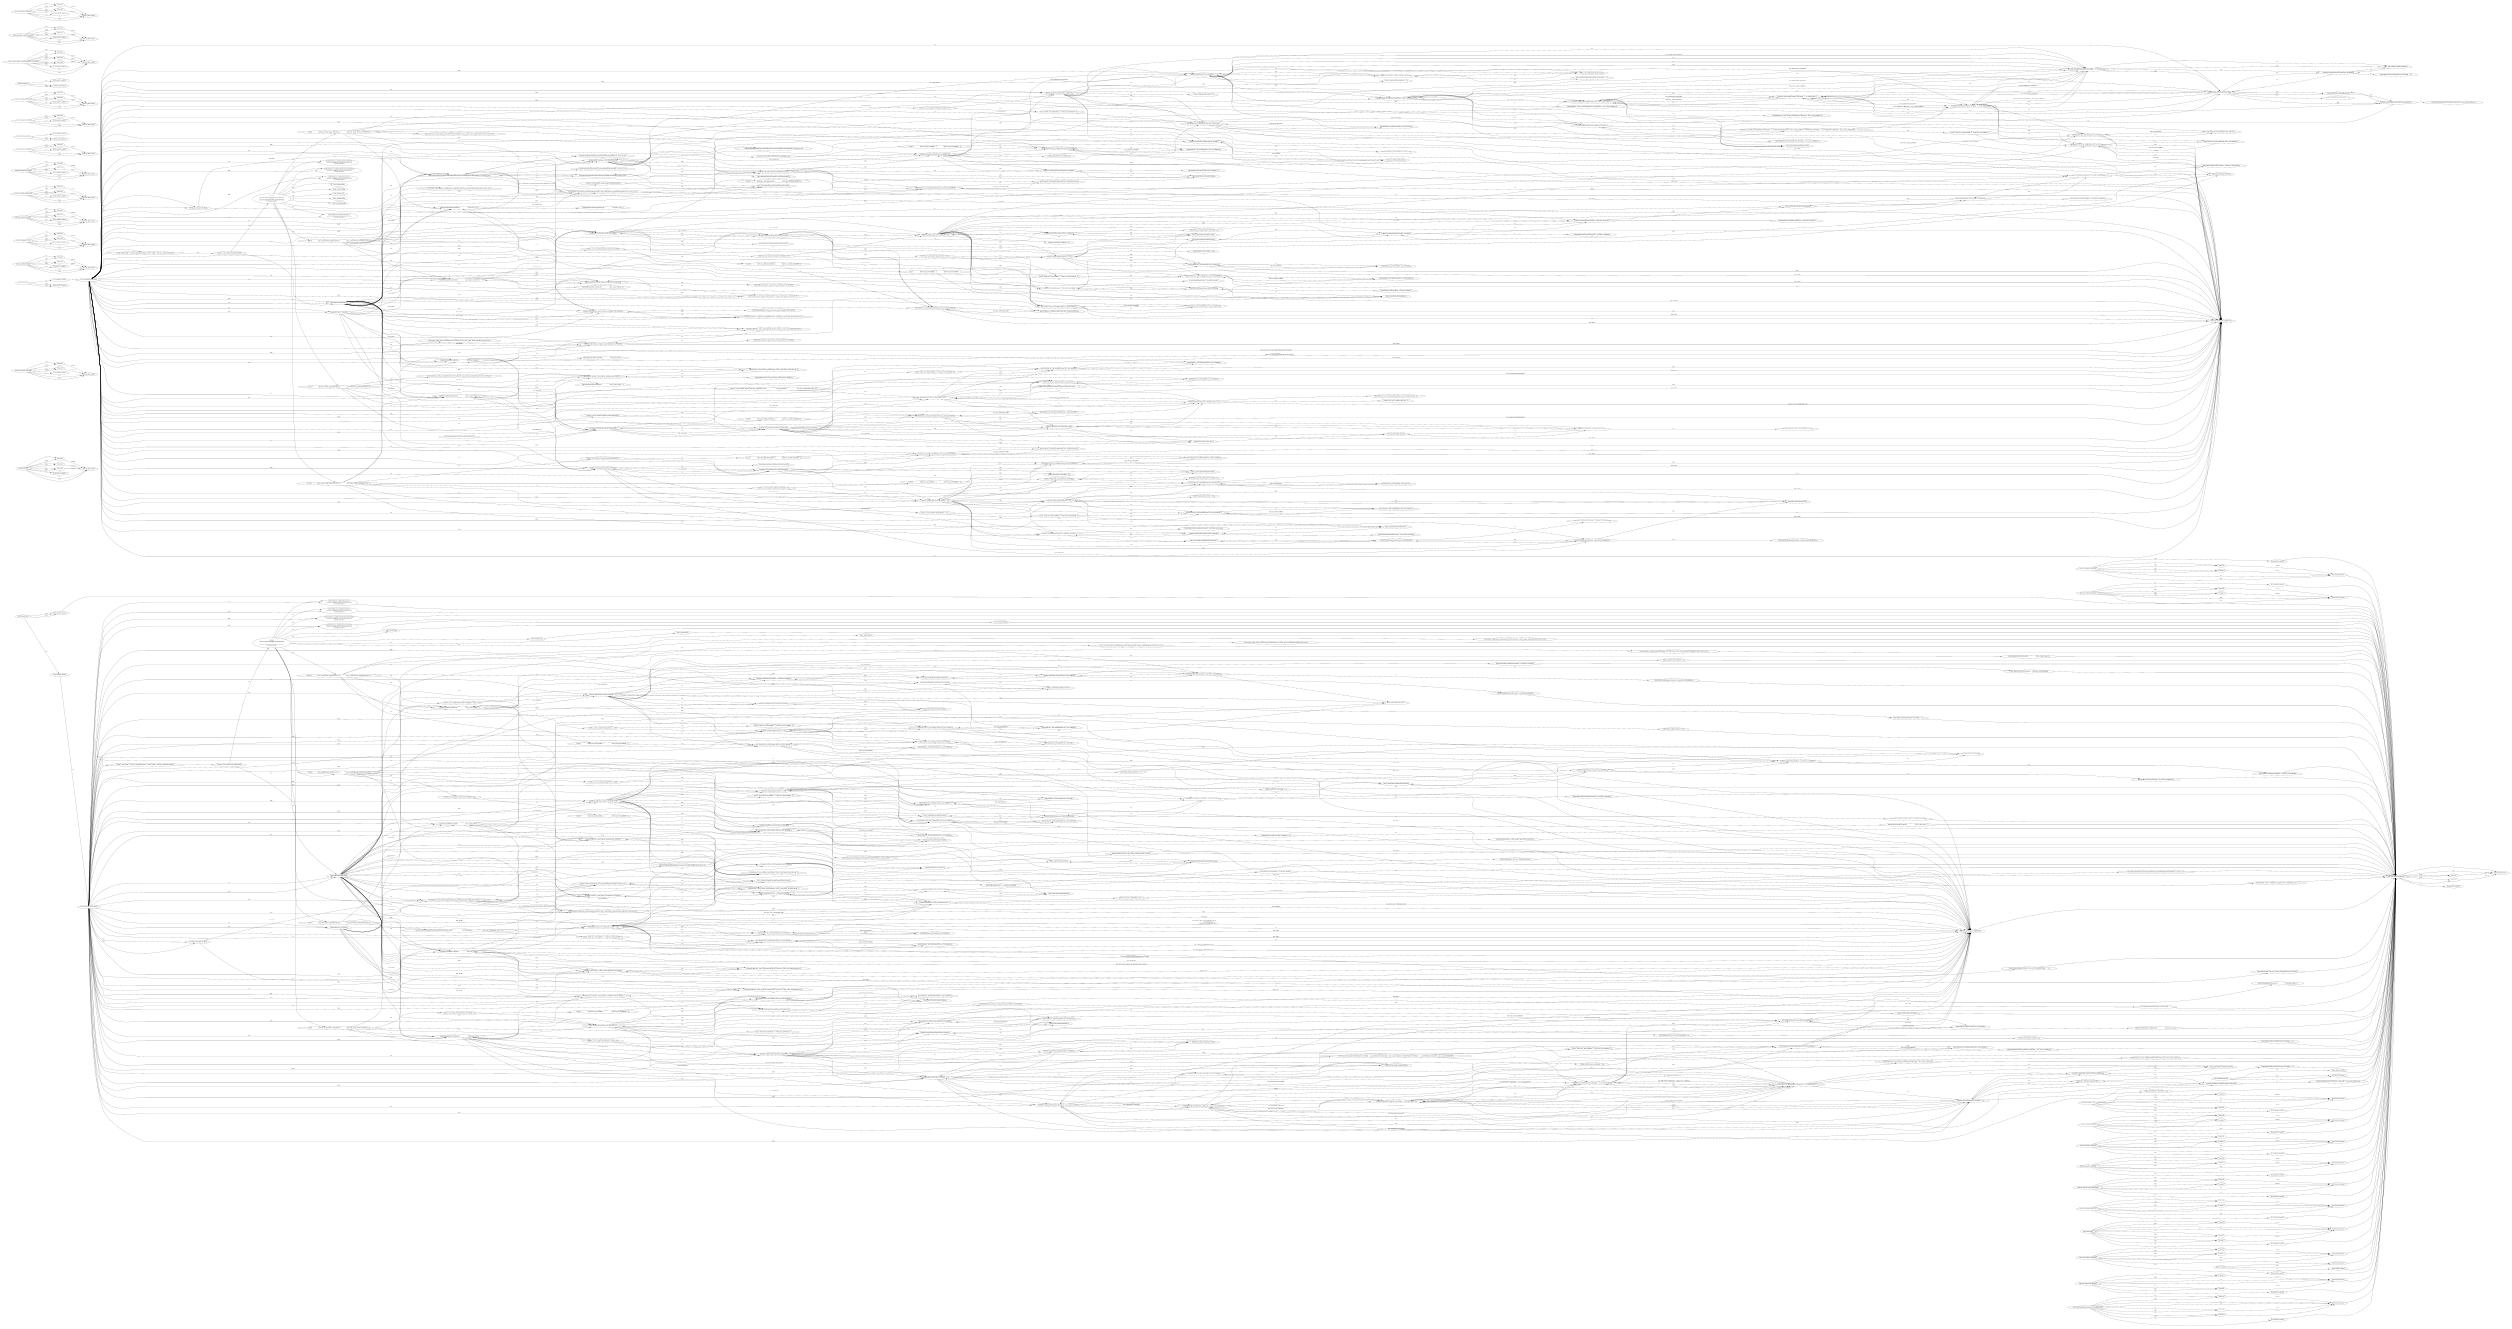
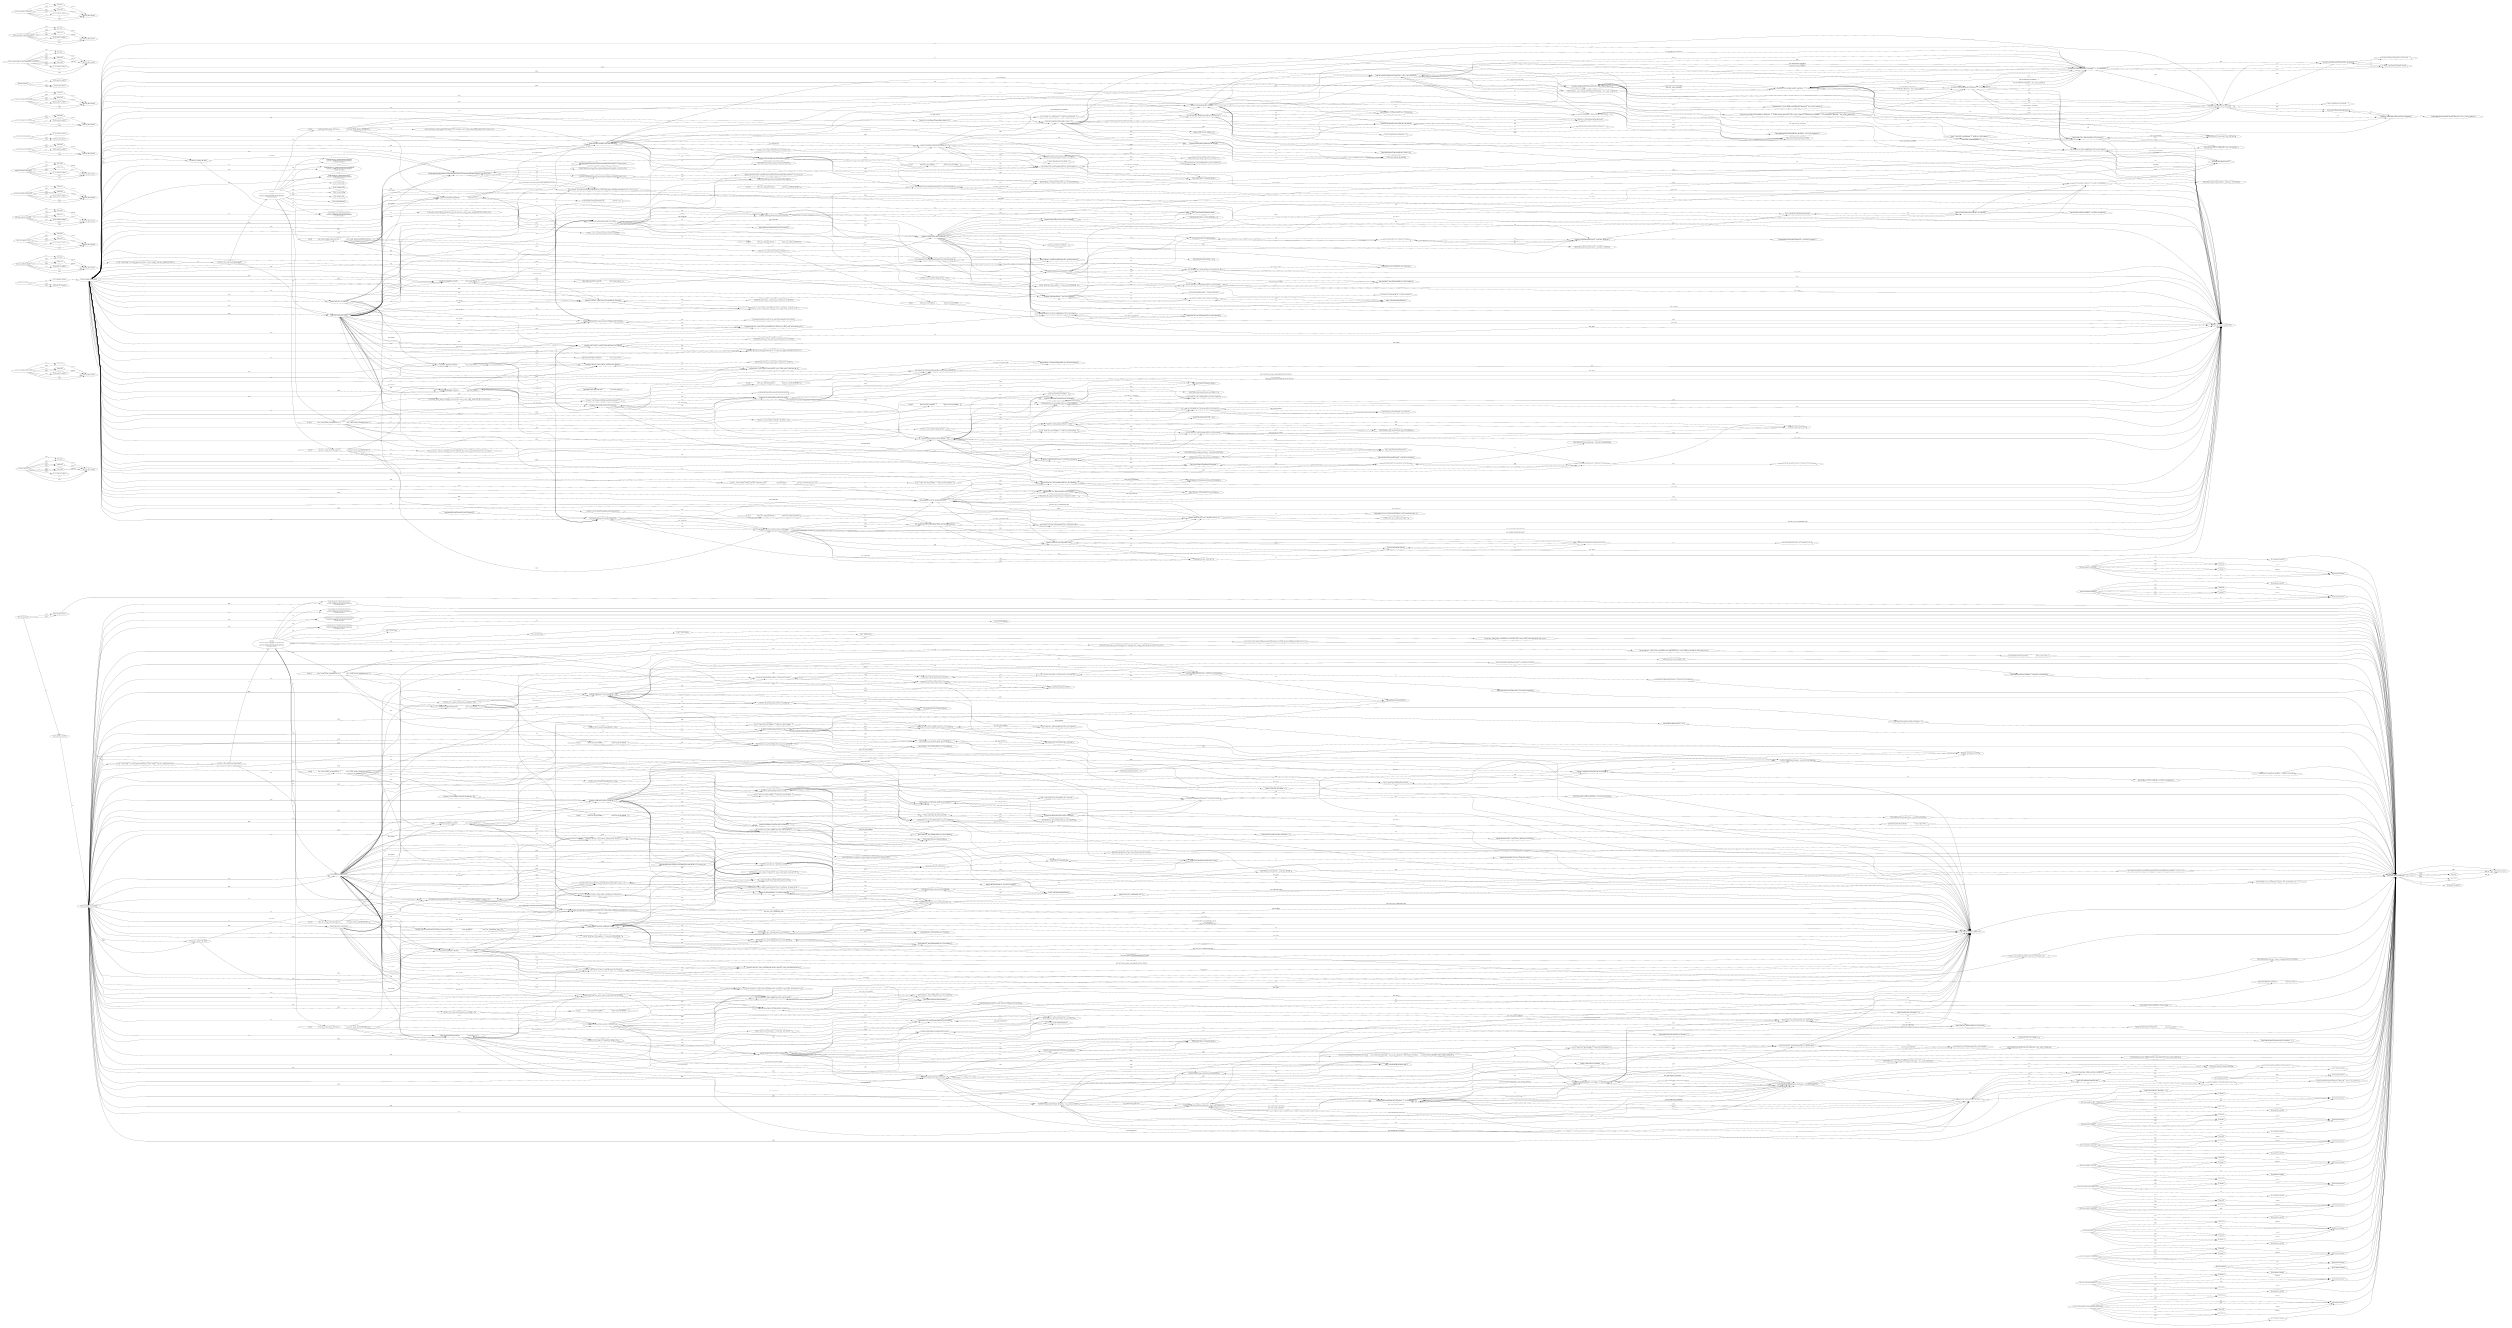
(603, 184) -> none
